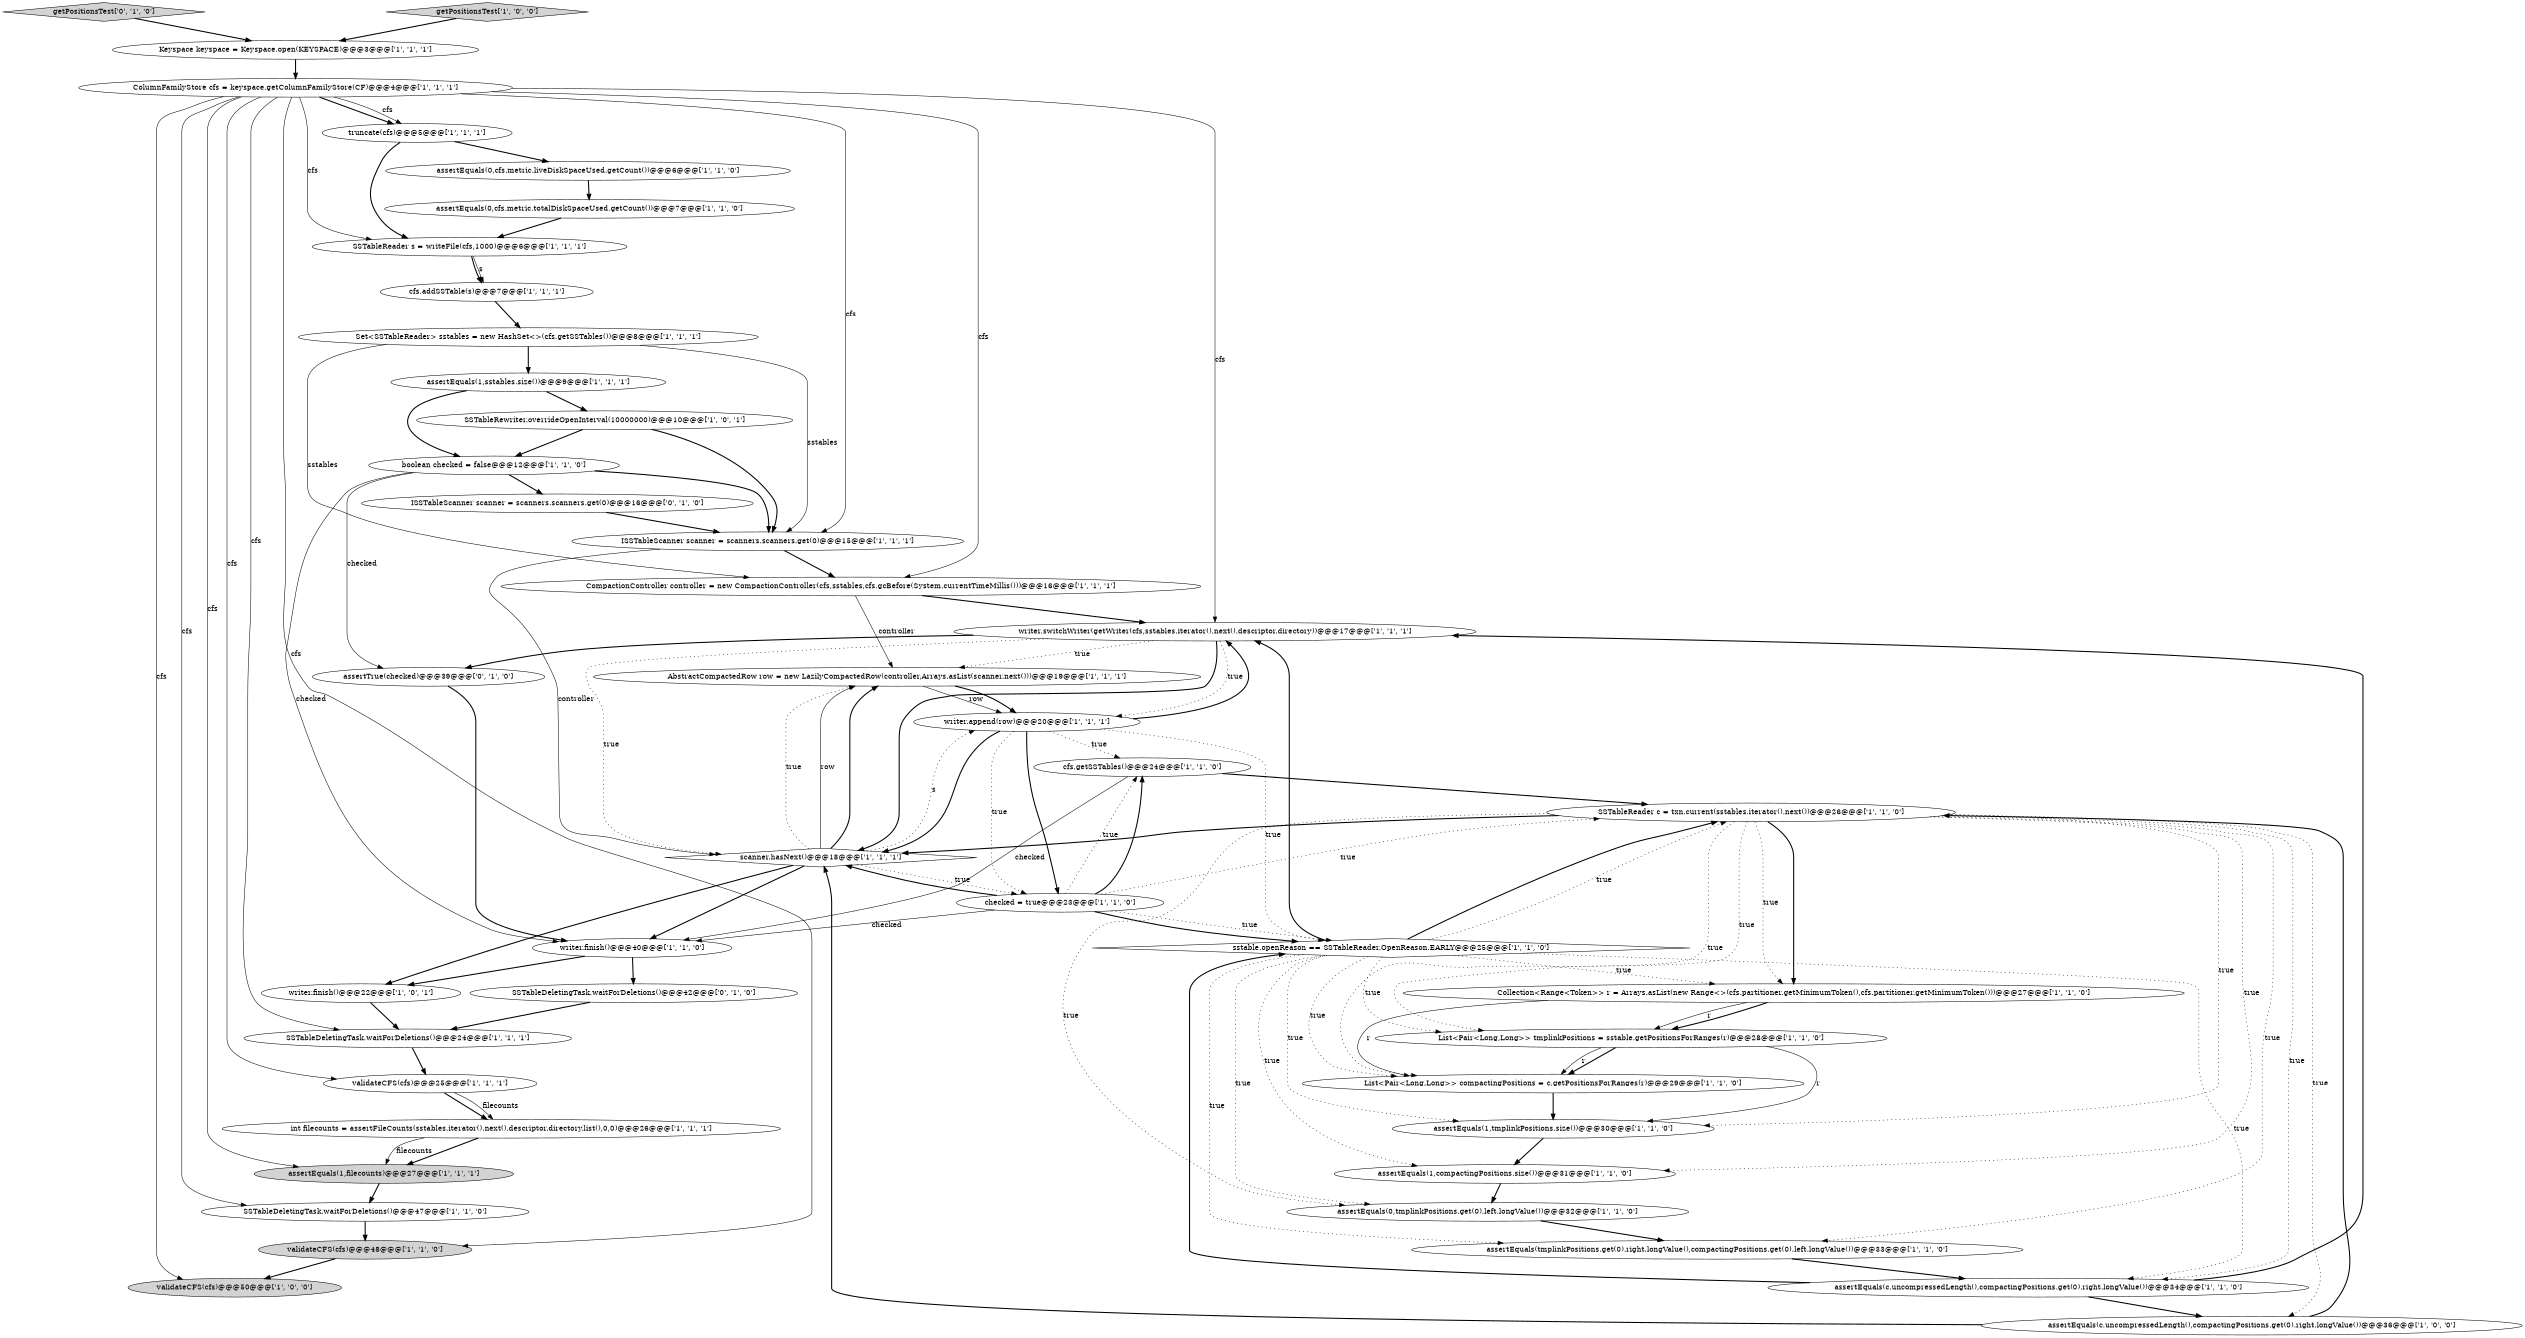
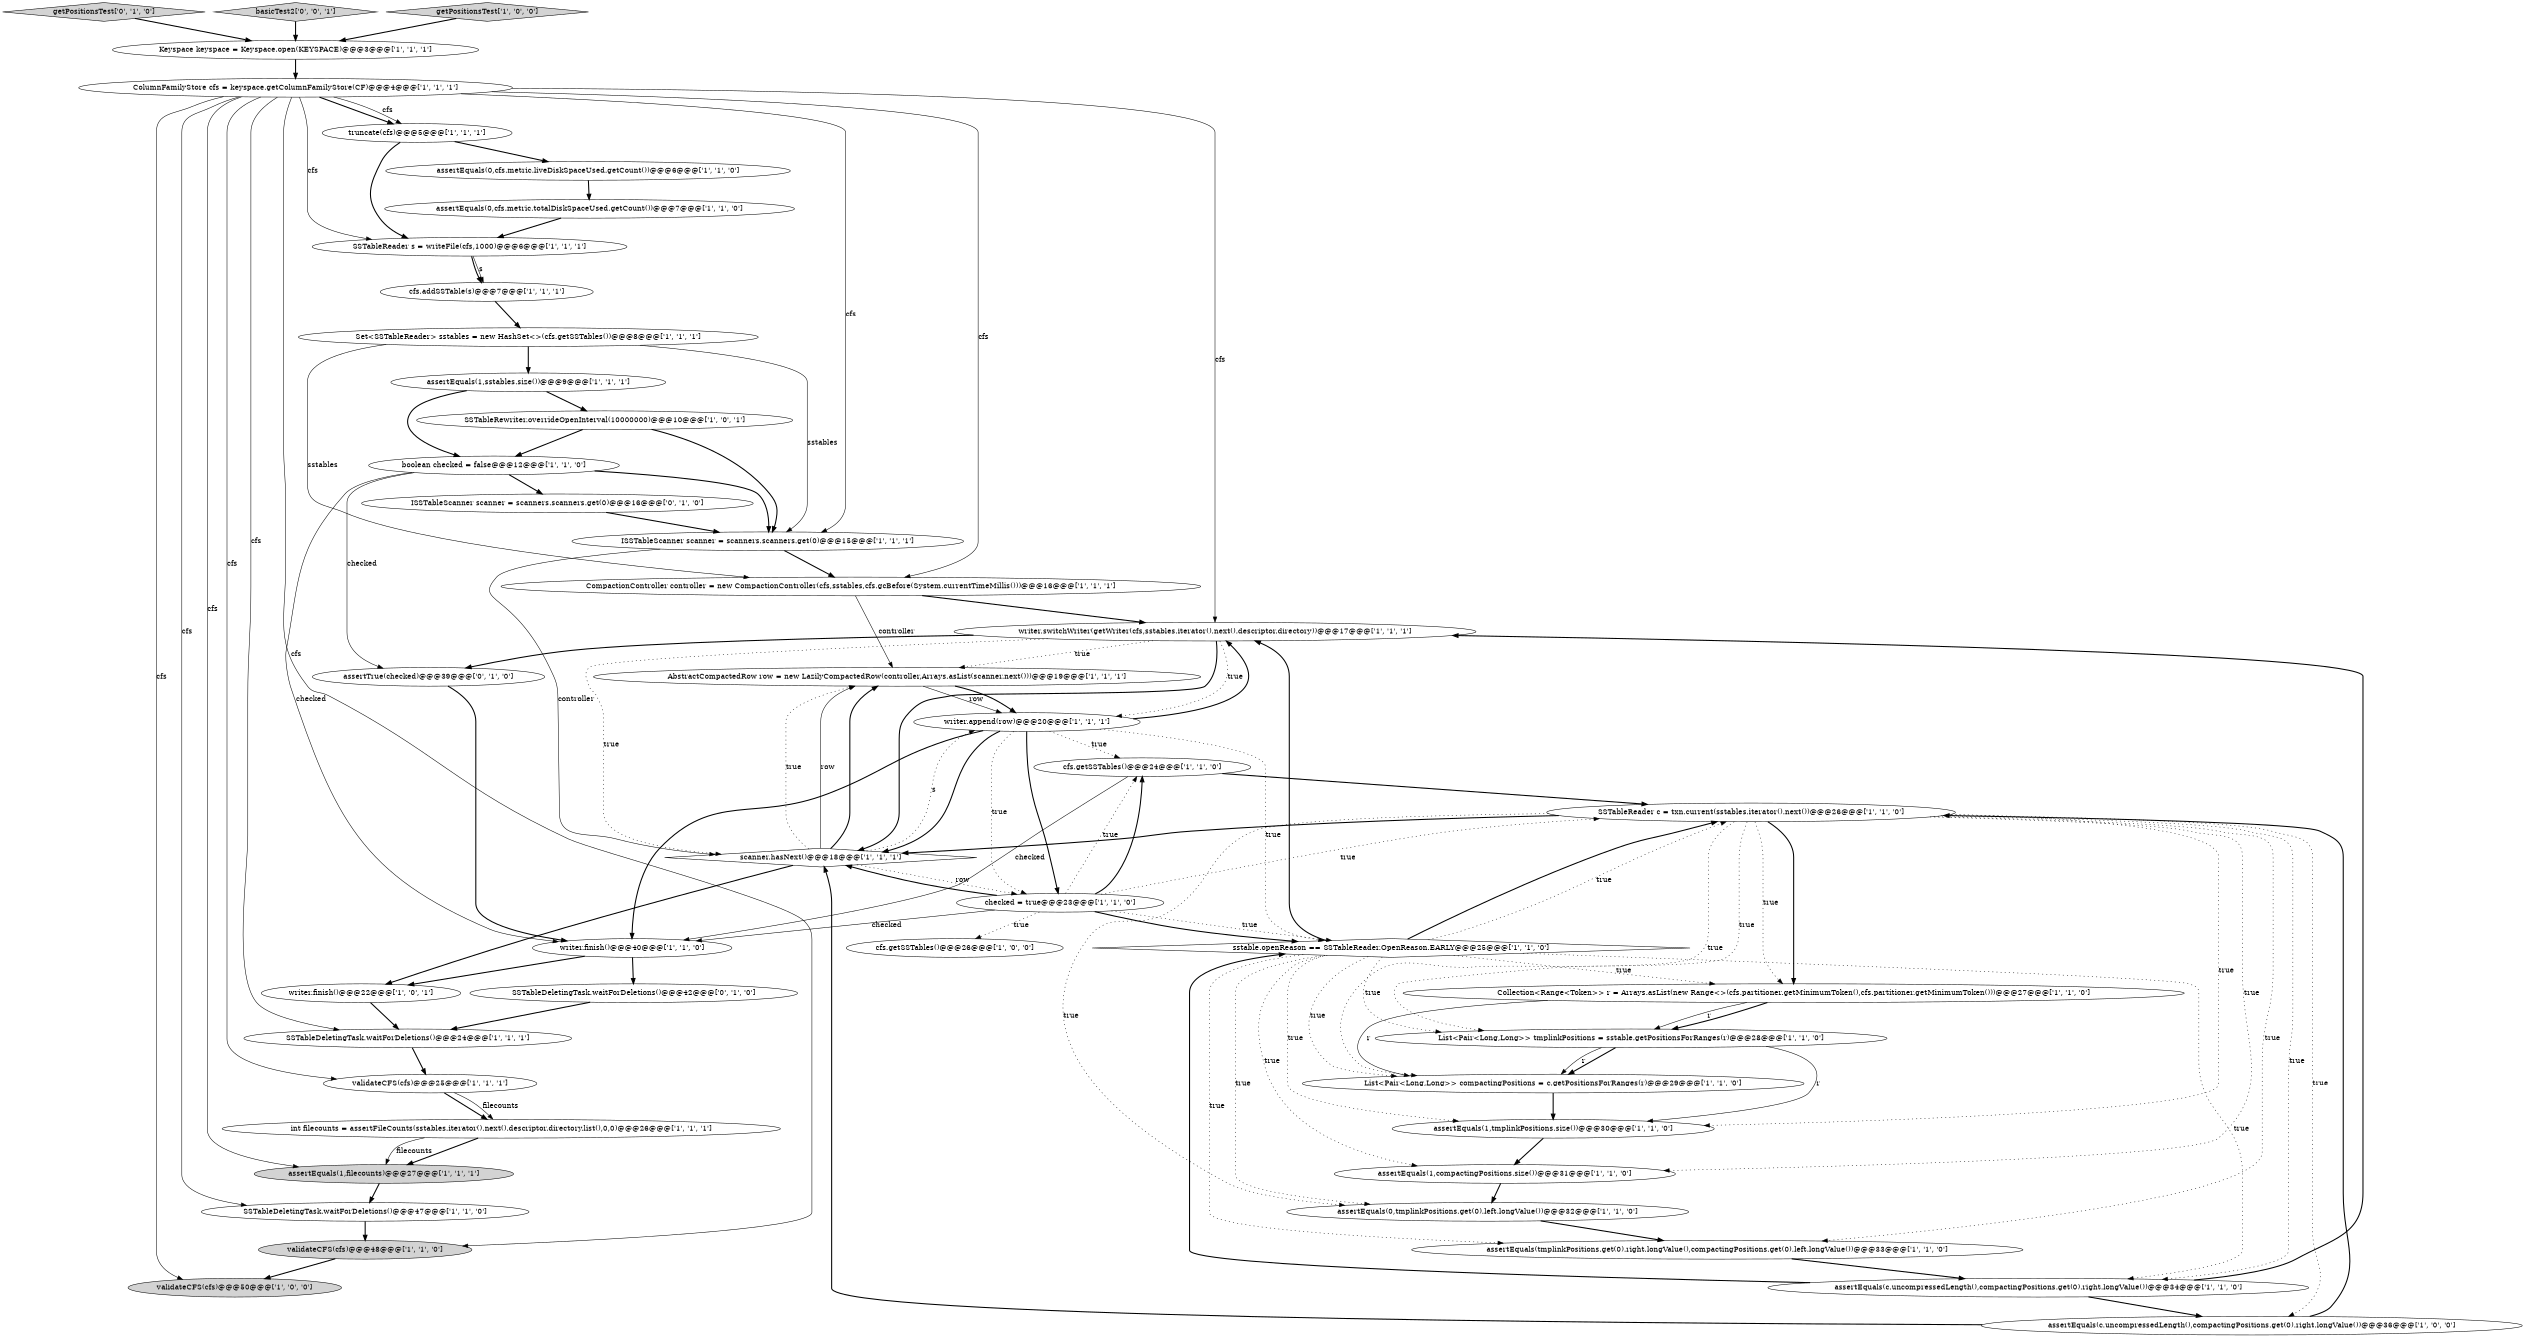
none -> (296, 12)
(963, 880) -> (963, 880)
(730, 901) -> (777, 806)
none -> (955, 948)
